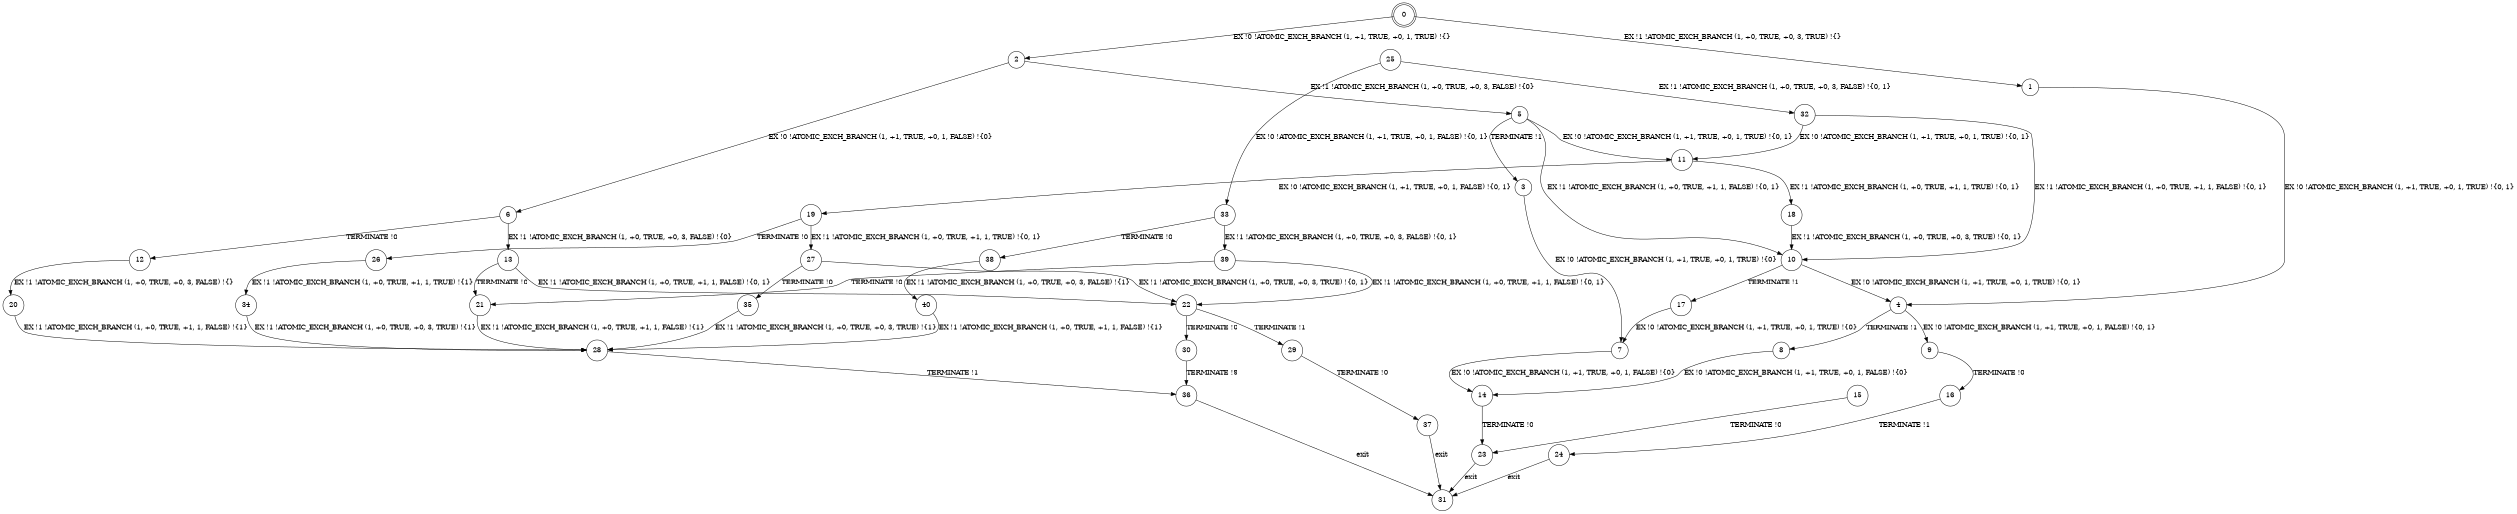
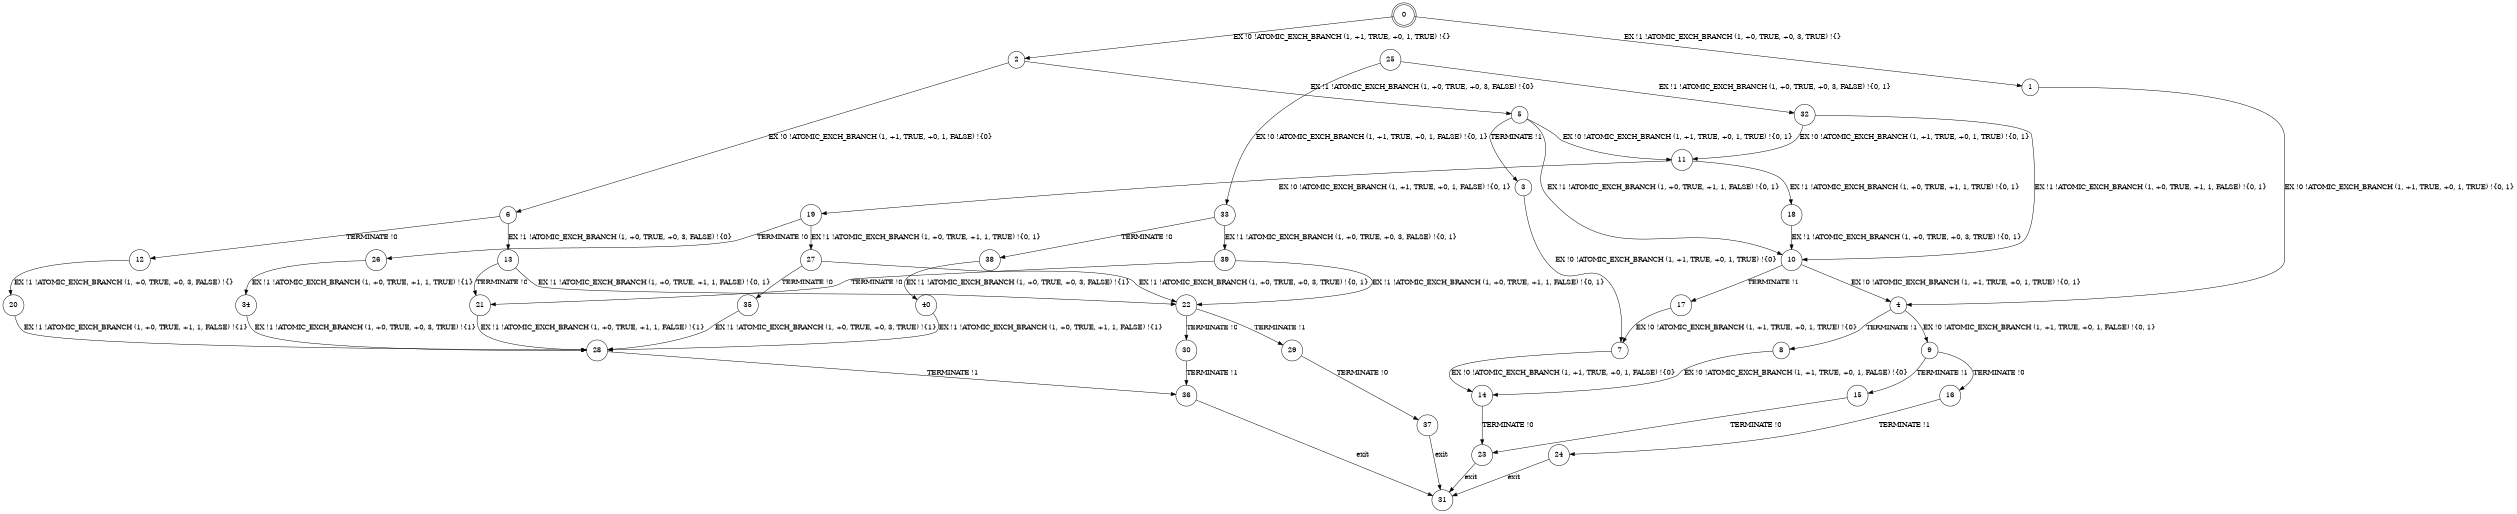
(1212, 373) -> (1212, 373)
none -> (1903, 381)
